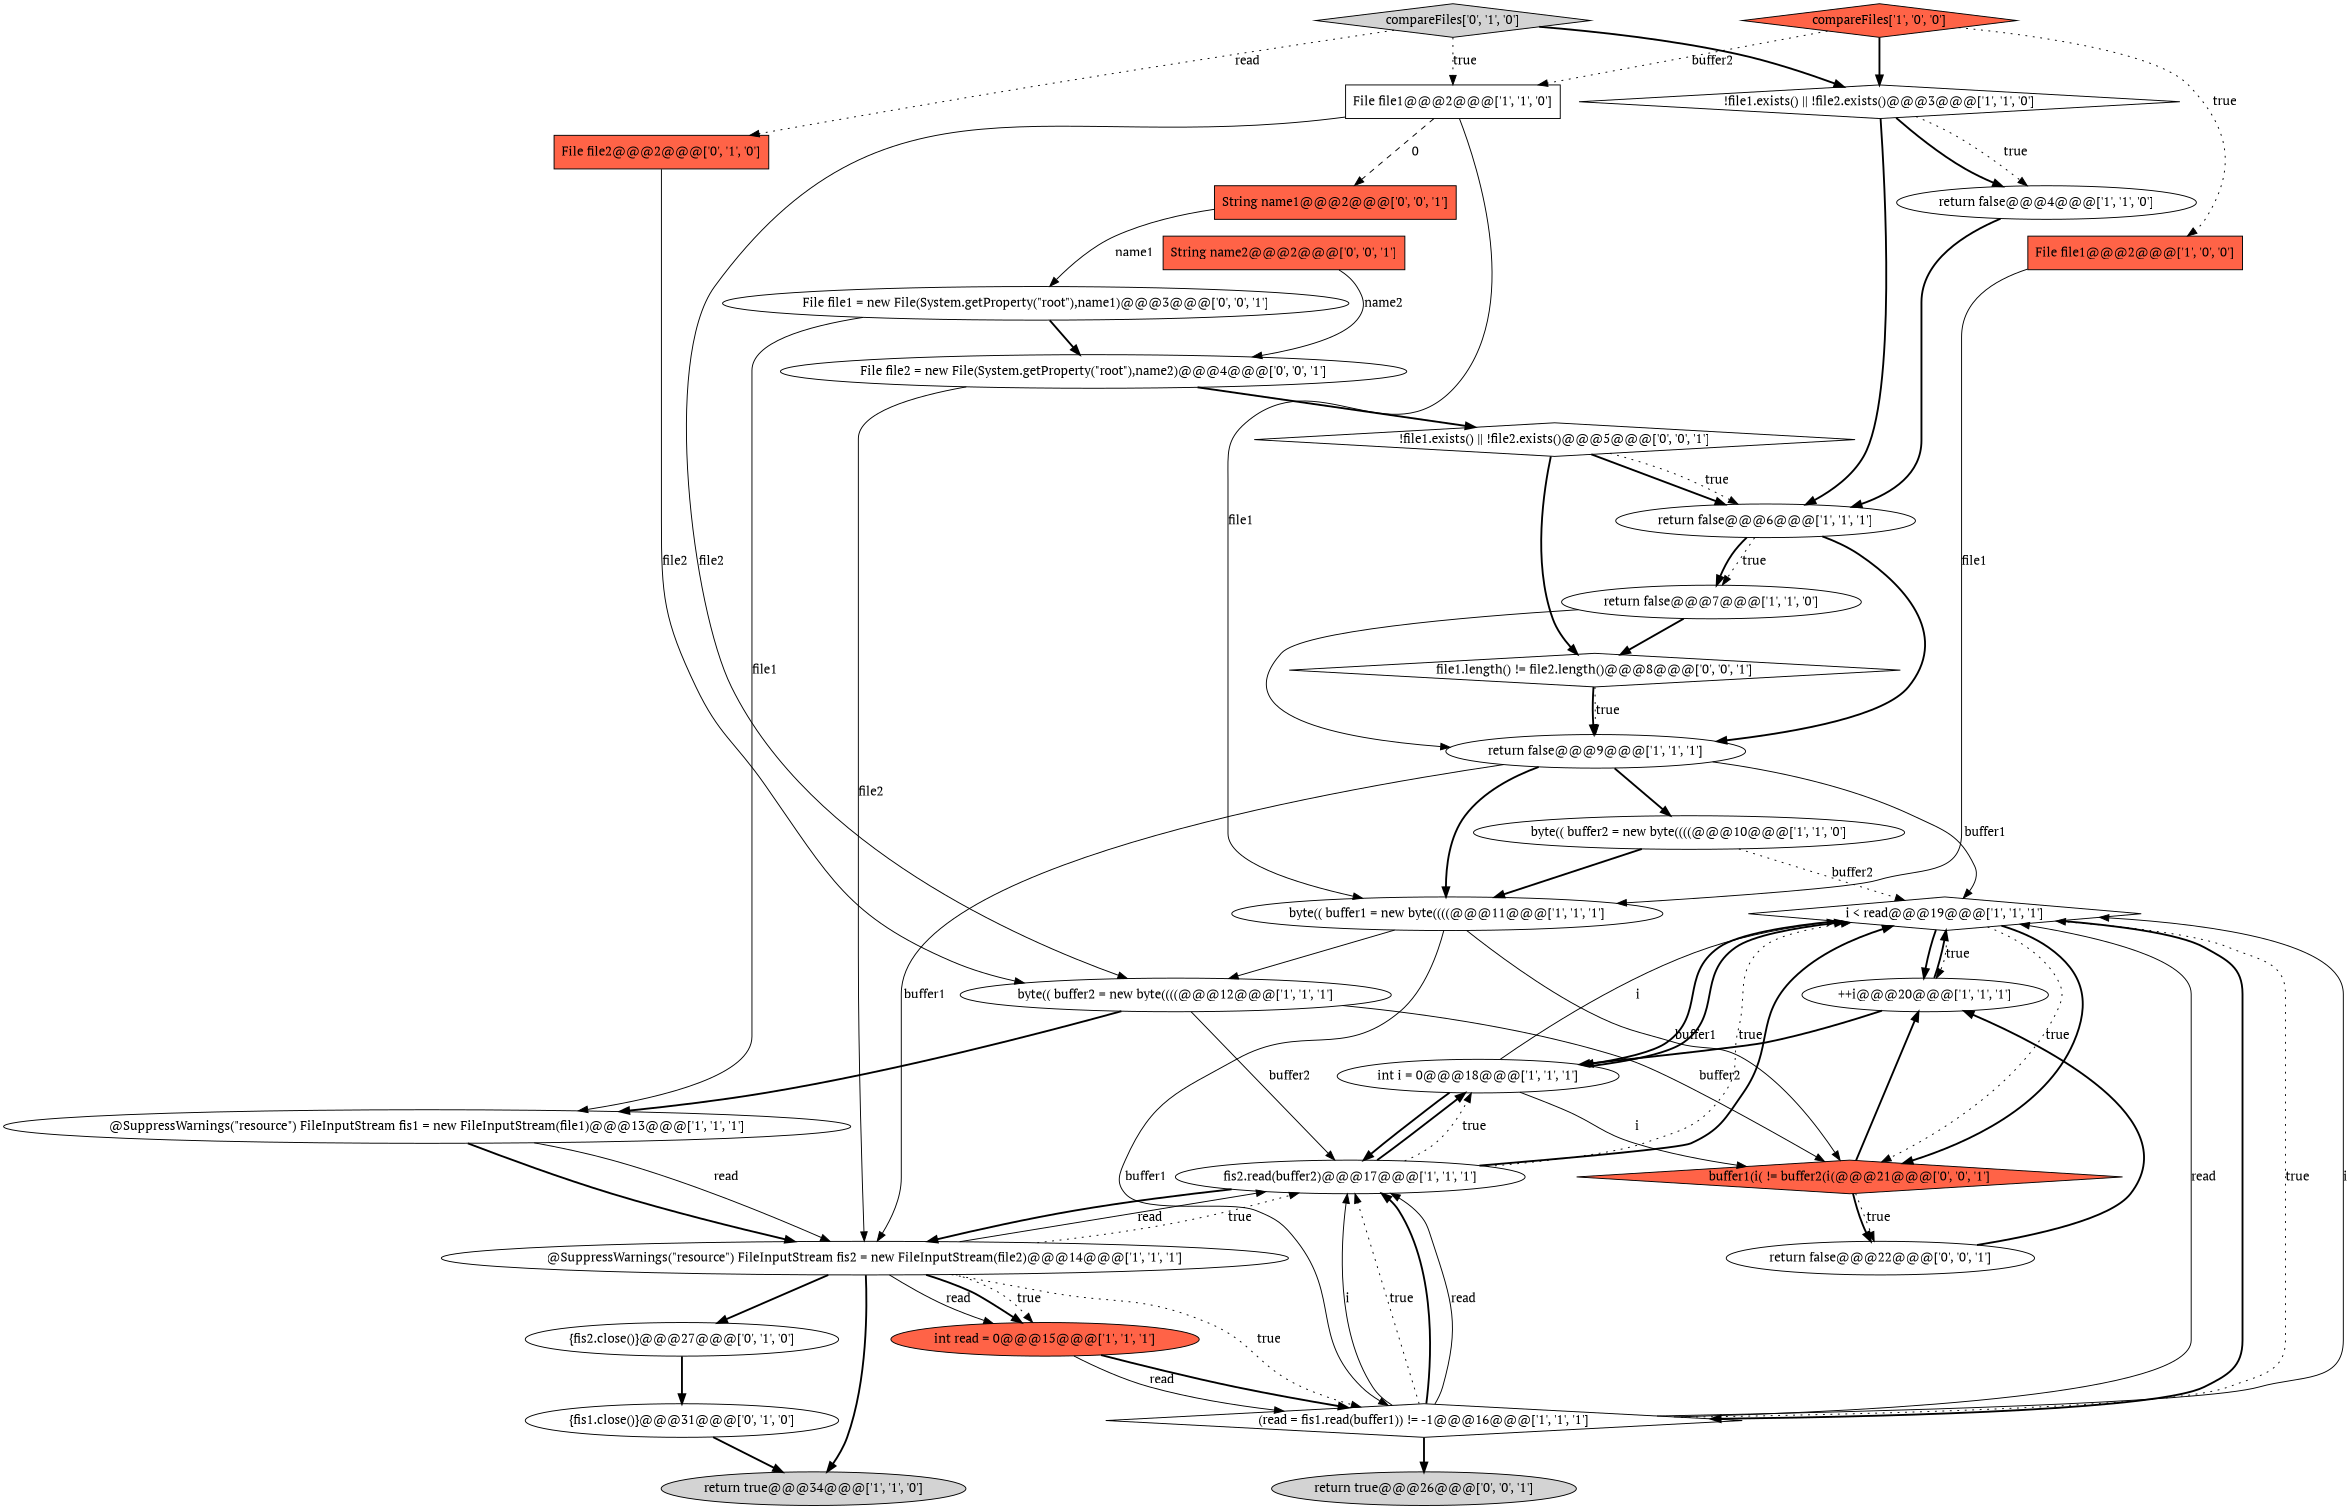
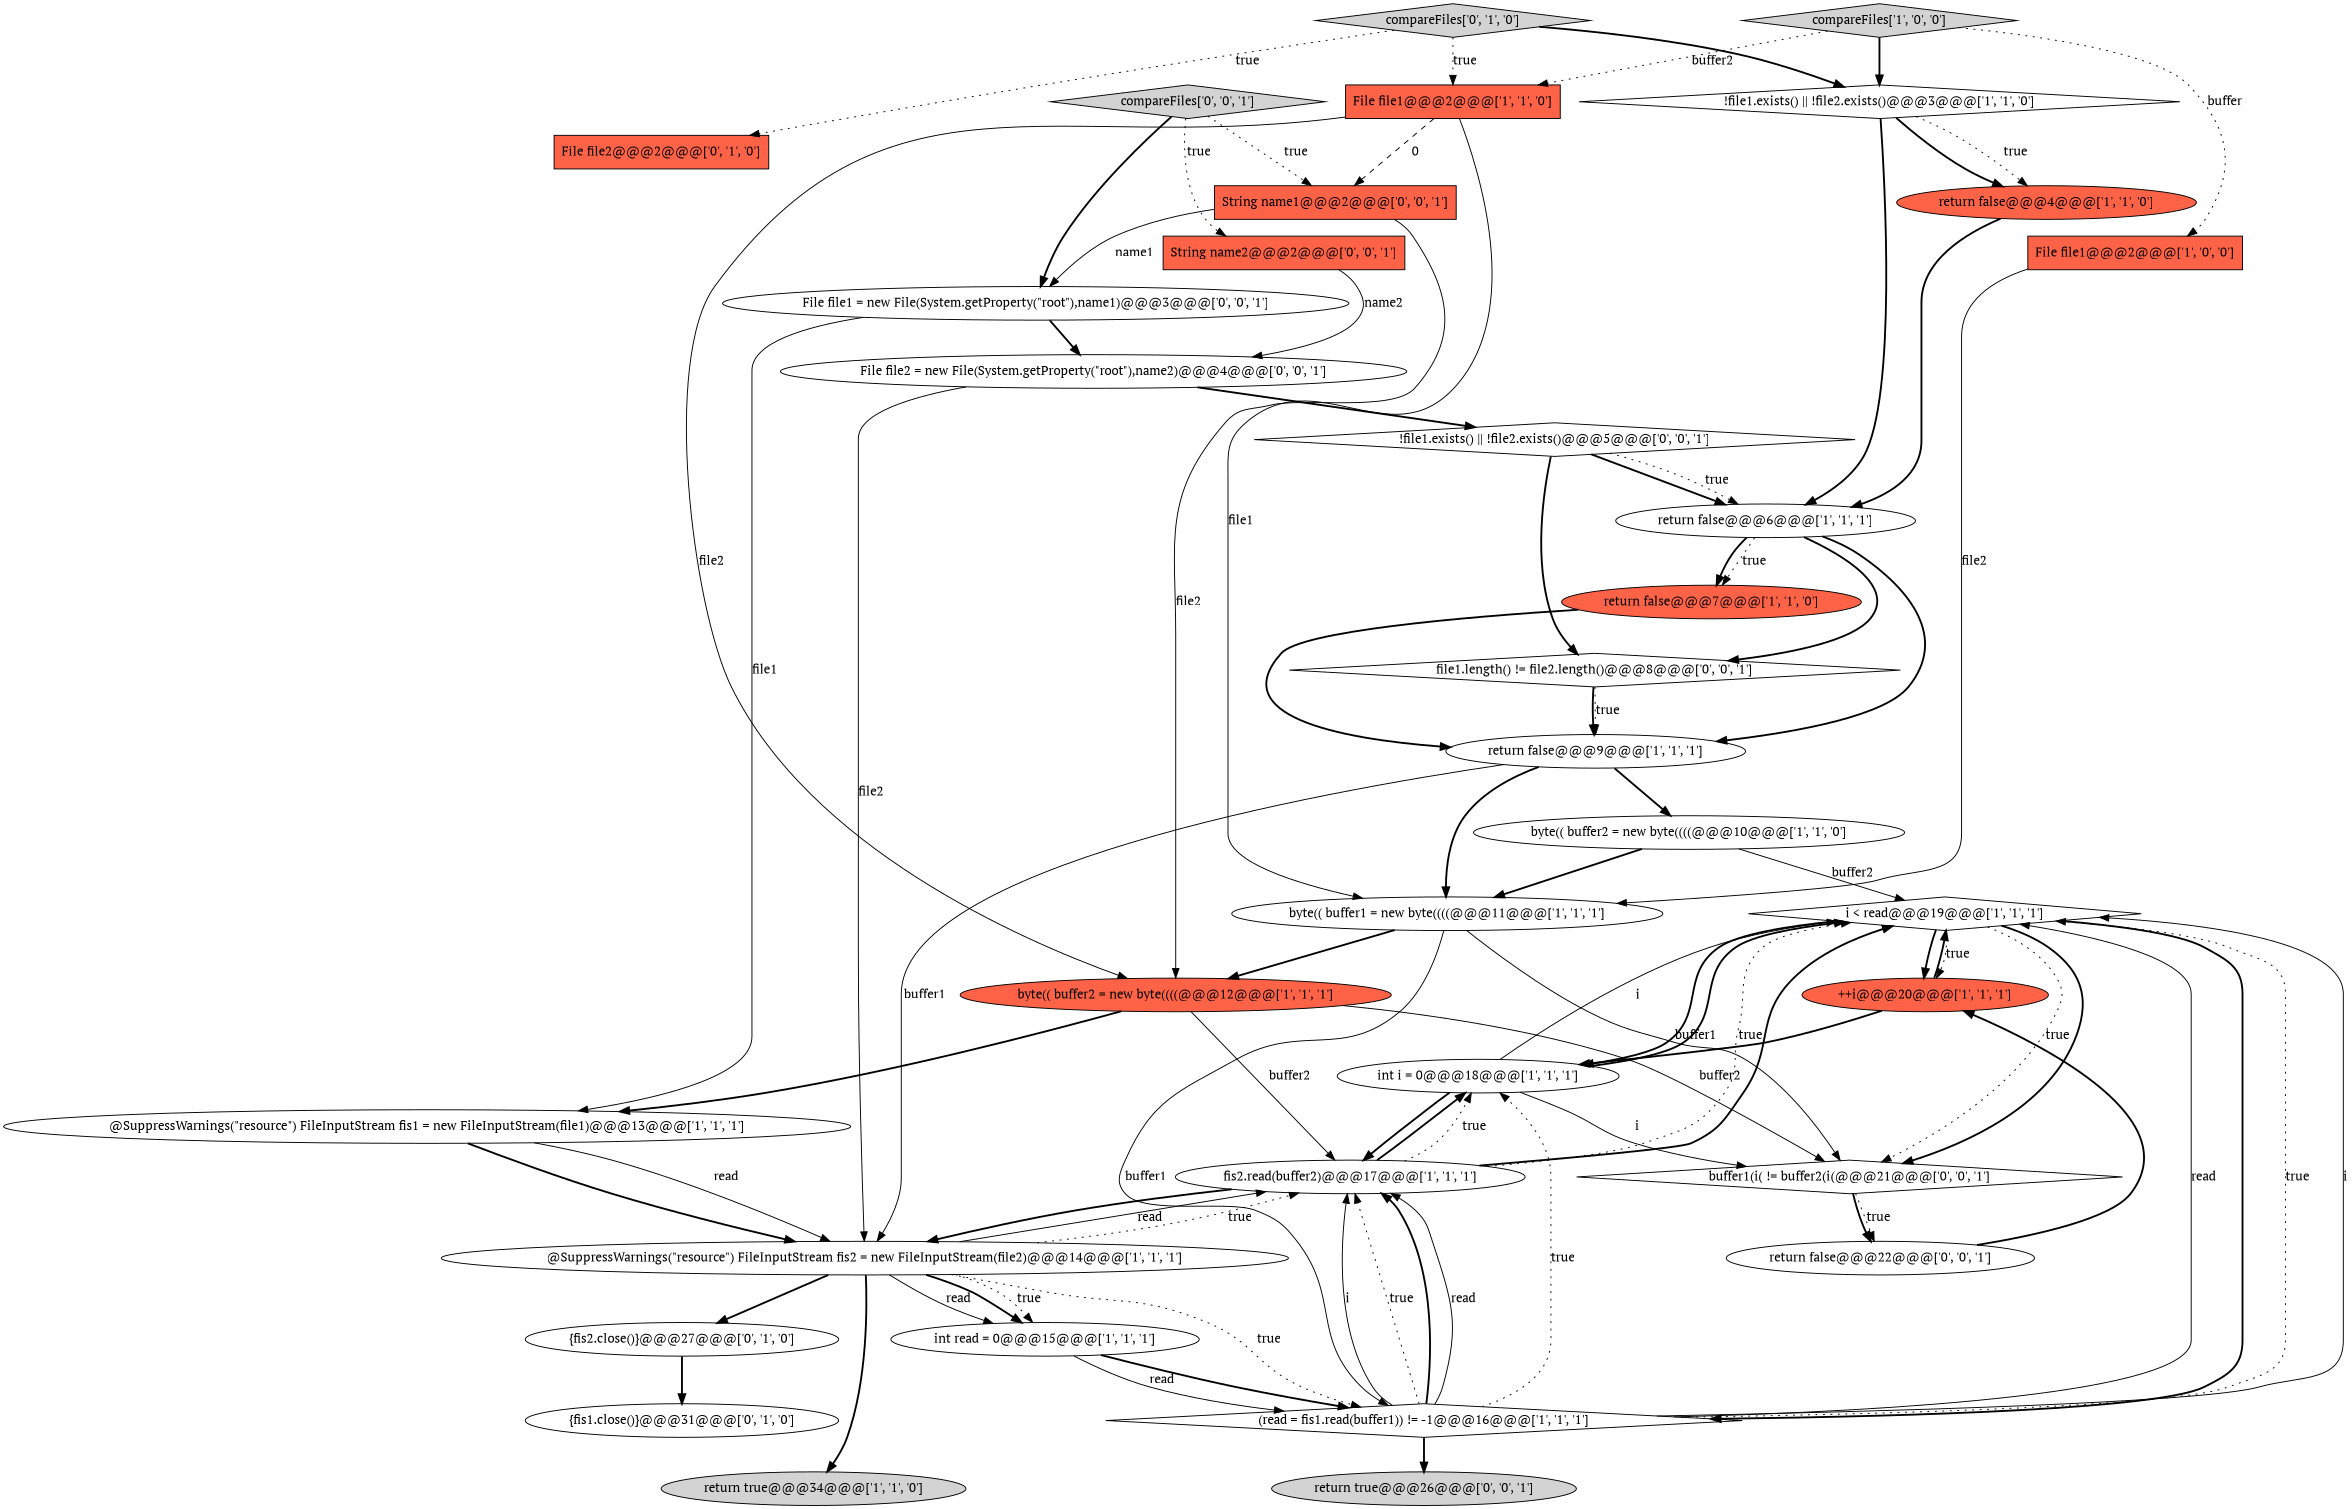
(1879, 21) -> (1879, 21)
(1248, 61) -> (1248, 61)
none -> (1188, 102)
(1453, 102) -> (1453, 102)
(2225, 102) -> (2225, 102)
(2047, 203) -> (2047, 203)
(1975, 561) -> (1975, 561)
(1711, 602) -> (1711, 602)
(1656, 634) -> (1863, 625)
(1314, 640) -> (1314, 640)
(681, 653) -> (1182, 495)
(1867, 797) -> none
(1817, 873) -> (1817, 873)
(1316, 953) -> (1316, 953)
(1176, 995) -> (1176, 995)
(1925, 995) -> (1925, 995)
(1885, 1091) -> none
(1850, 1177) -> (1850, 1177)
none -> (1551, 1264)
(1045, 1339) -> (1045, 1339)
(744, 1453) -> none
